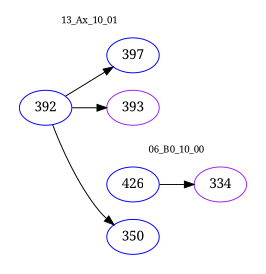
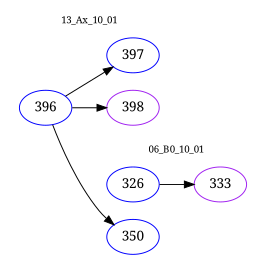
(46, 108) -> (46, 108)
(133, 108) -> (133, 108)
(177, 150) -> (177, 150)
(133, 184) -> (133, 184)
(220, 184) -> (220, 184)
